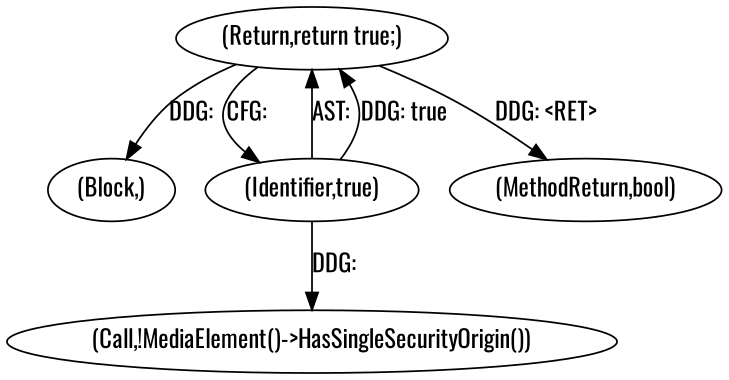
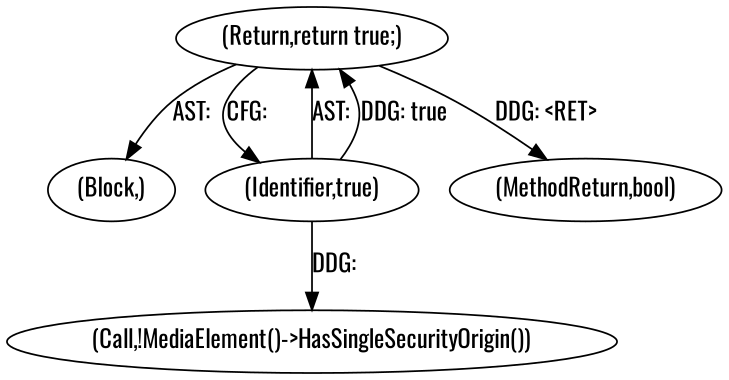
(194, 114) -> (194, 114)
